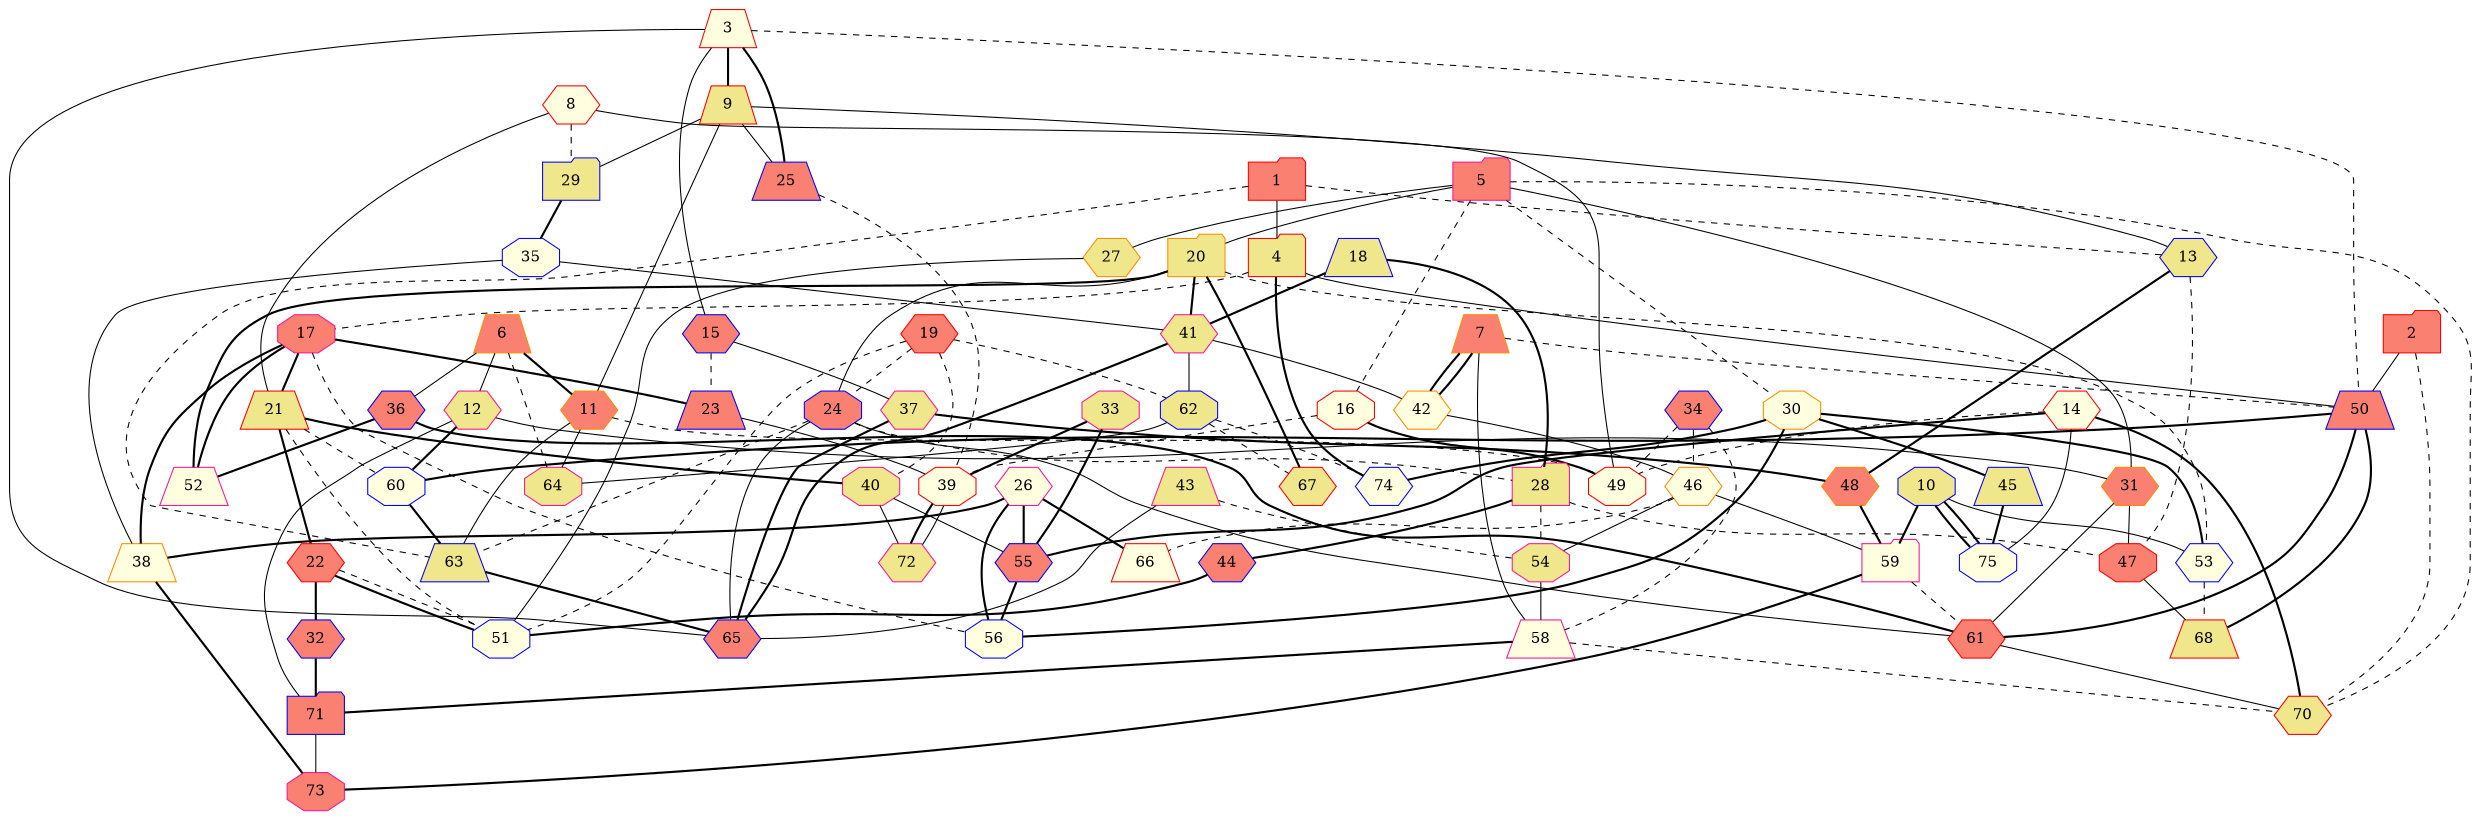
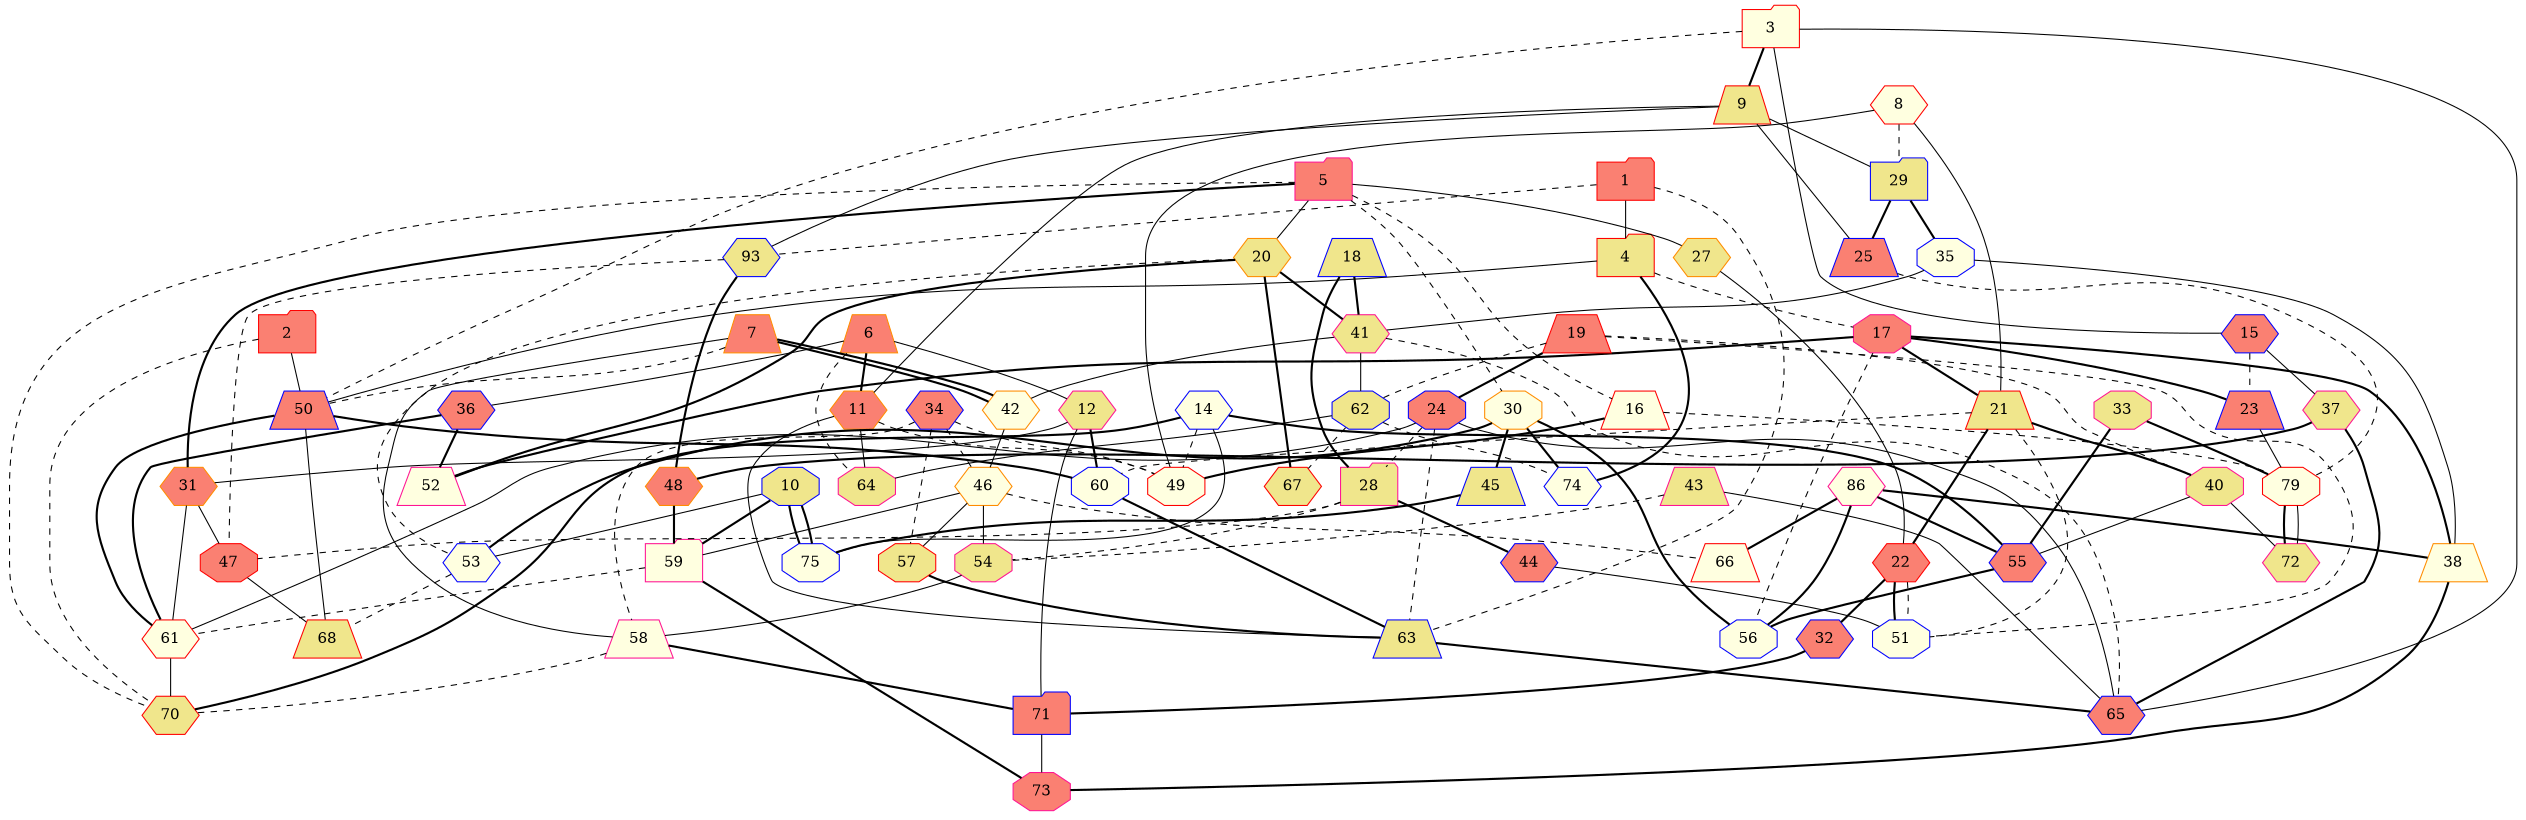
(728, 29) -> (1771, 29)
(771, 99) -> (1881, 219)
(1196, 258) -> (1262, 258)
(2188, 258) -> (751, 258)
(1859, 275) -> (710, 228)
(722, 293) -> (1845, 388)
(934, 293) -> none
(929, 334) -> (1577, 334)
(881, 372) -> (1501, 375)
(1346, 410) -> (1635, 410)
(2072, 410) -> (1204, 410)
(993, 412) -> (1749, 455)
(947, 486) -> (2291, 486)
(1024, 486) -> (1857, 486)
(2334, 551) -> (315, 524)
none -> (907, 563)
(853, 614) -> (1718, 591)
(1976, 639) -> (171, 639)
